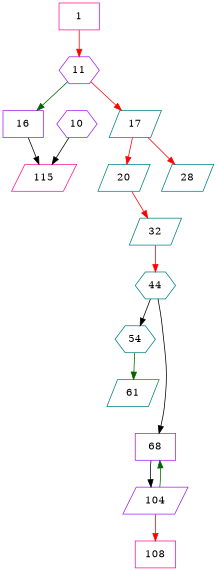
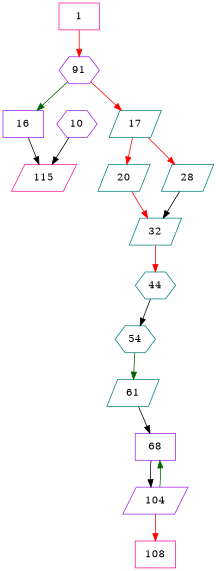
(79, 70) -> (79, 70)
none -> (173, 202)
(166, 362) -> (143, 416)
